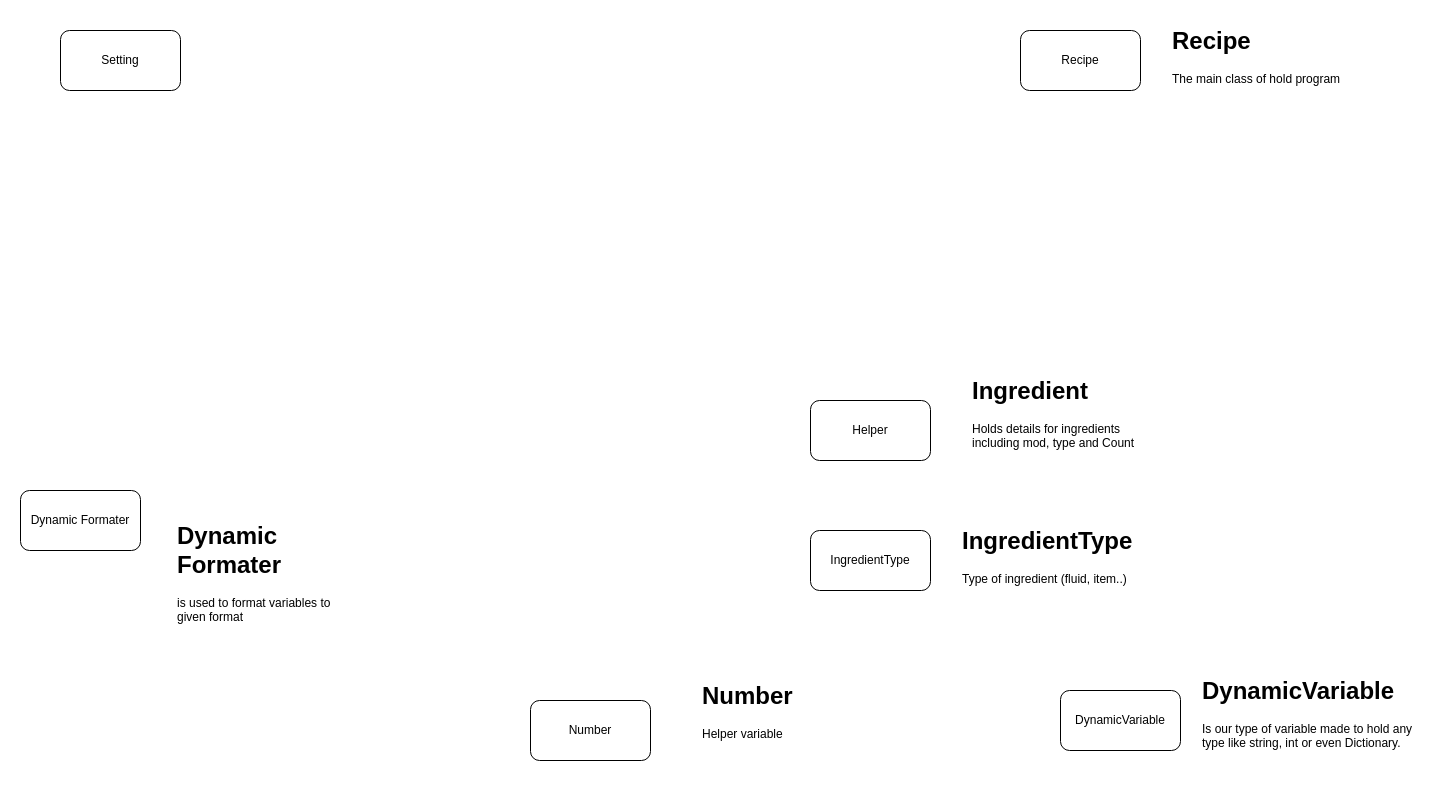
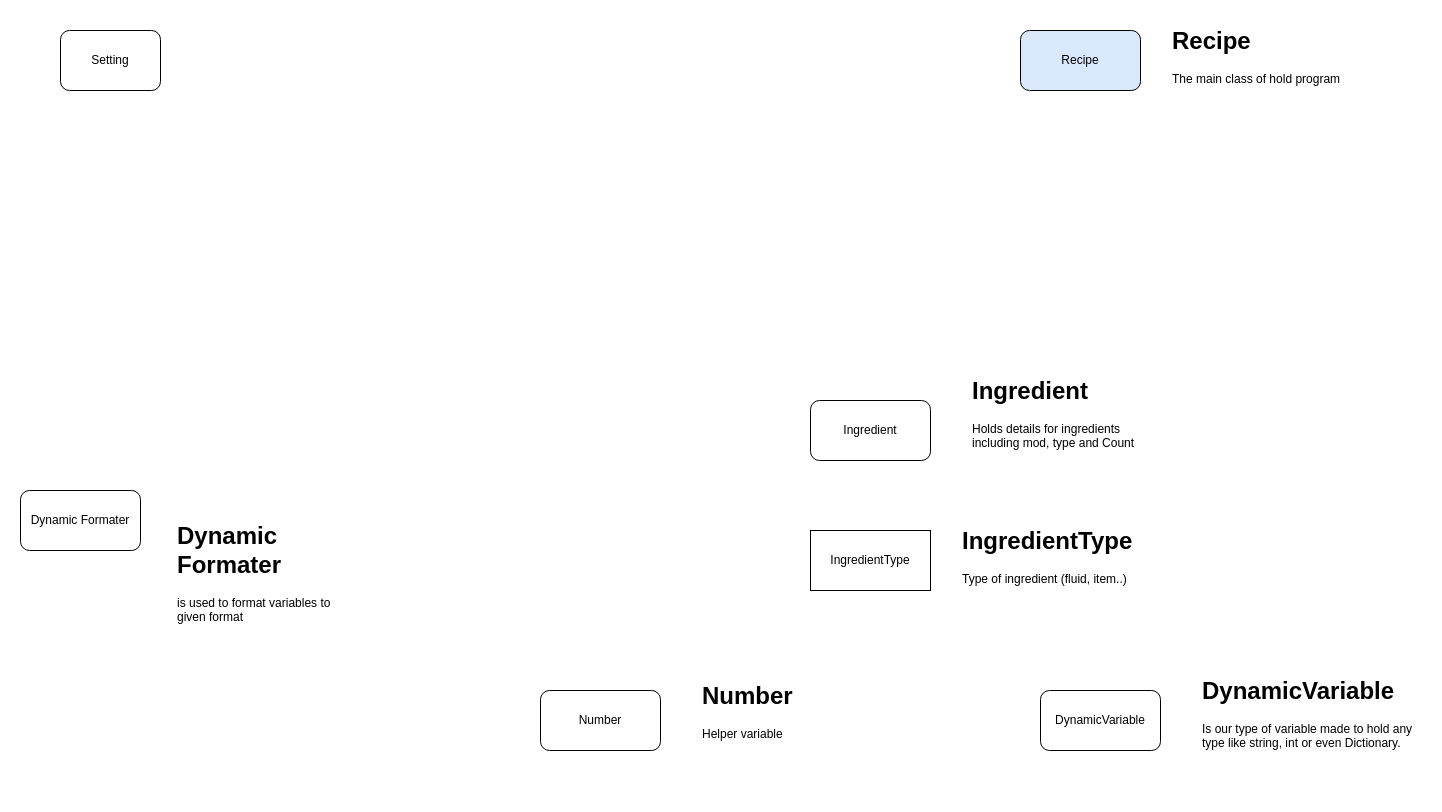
(121, 61) -> (111, 61)
(1081, 61) -> (1081, 61)
(871, 431) -> (871, 431)
(871, 561) -> (871, 561)
(1121, 721) -> (1101, 721)
(591, 731) -> (601, 721)
